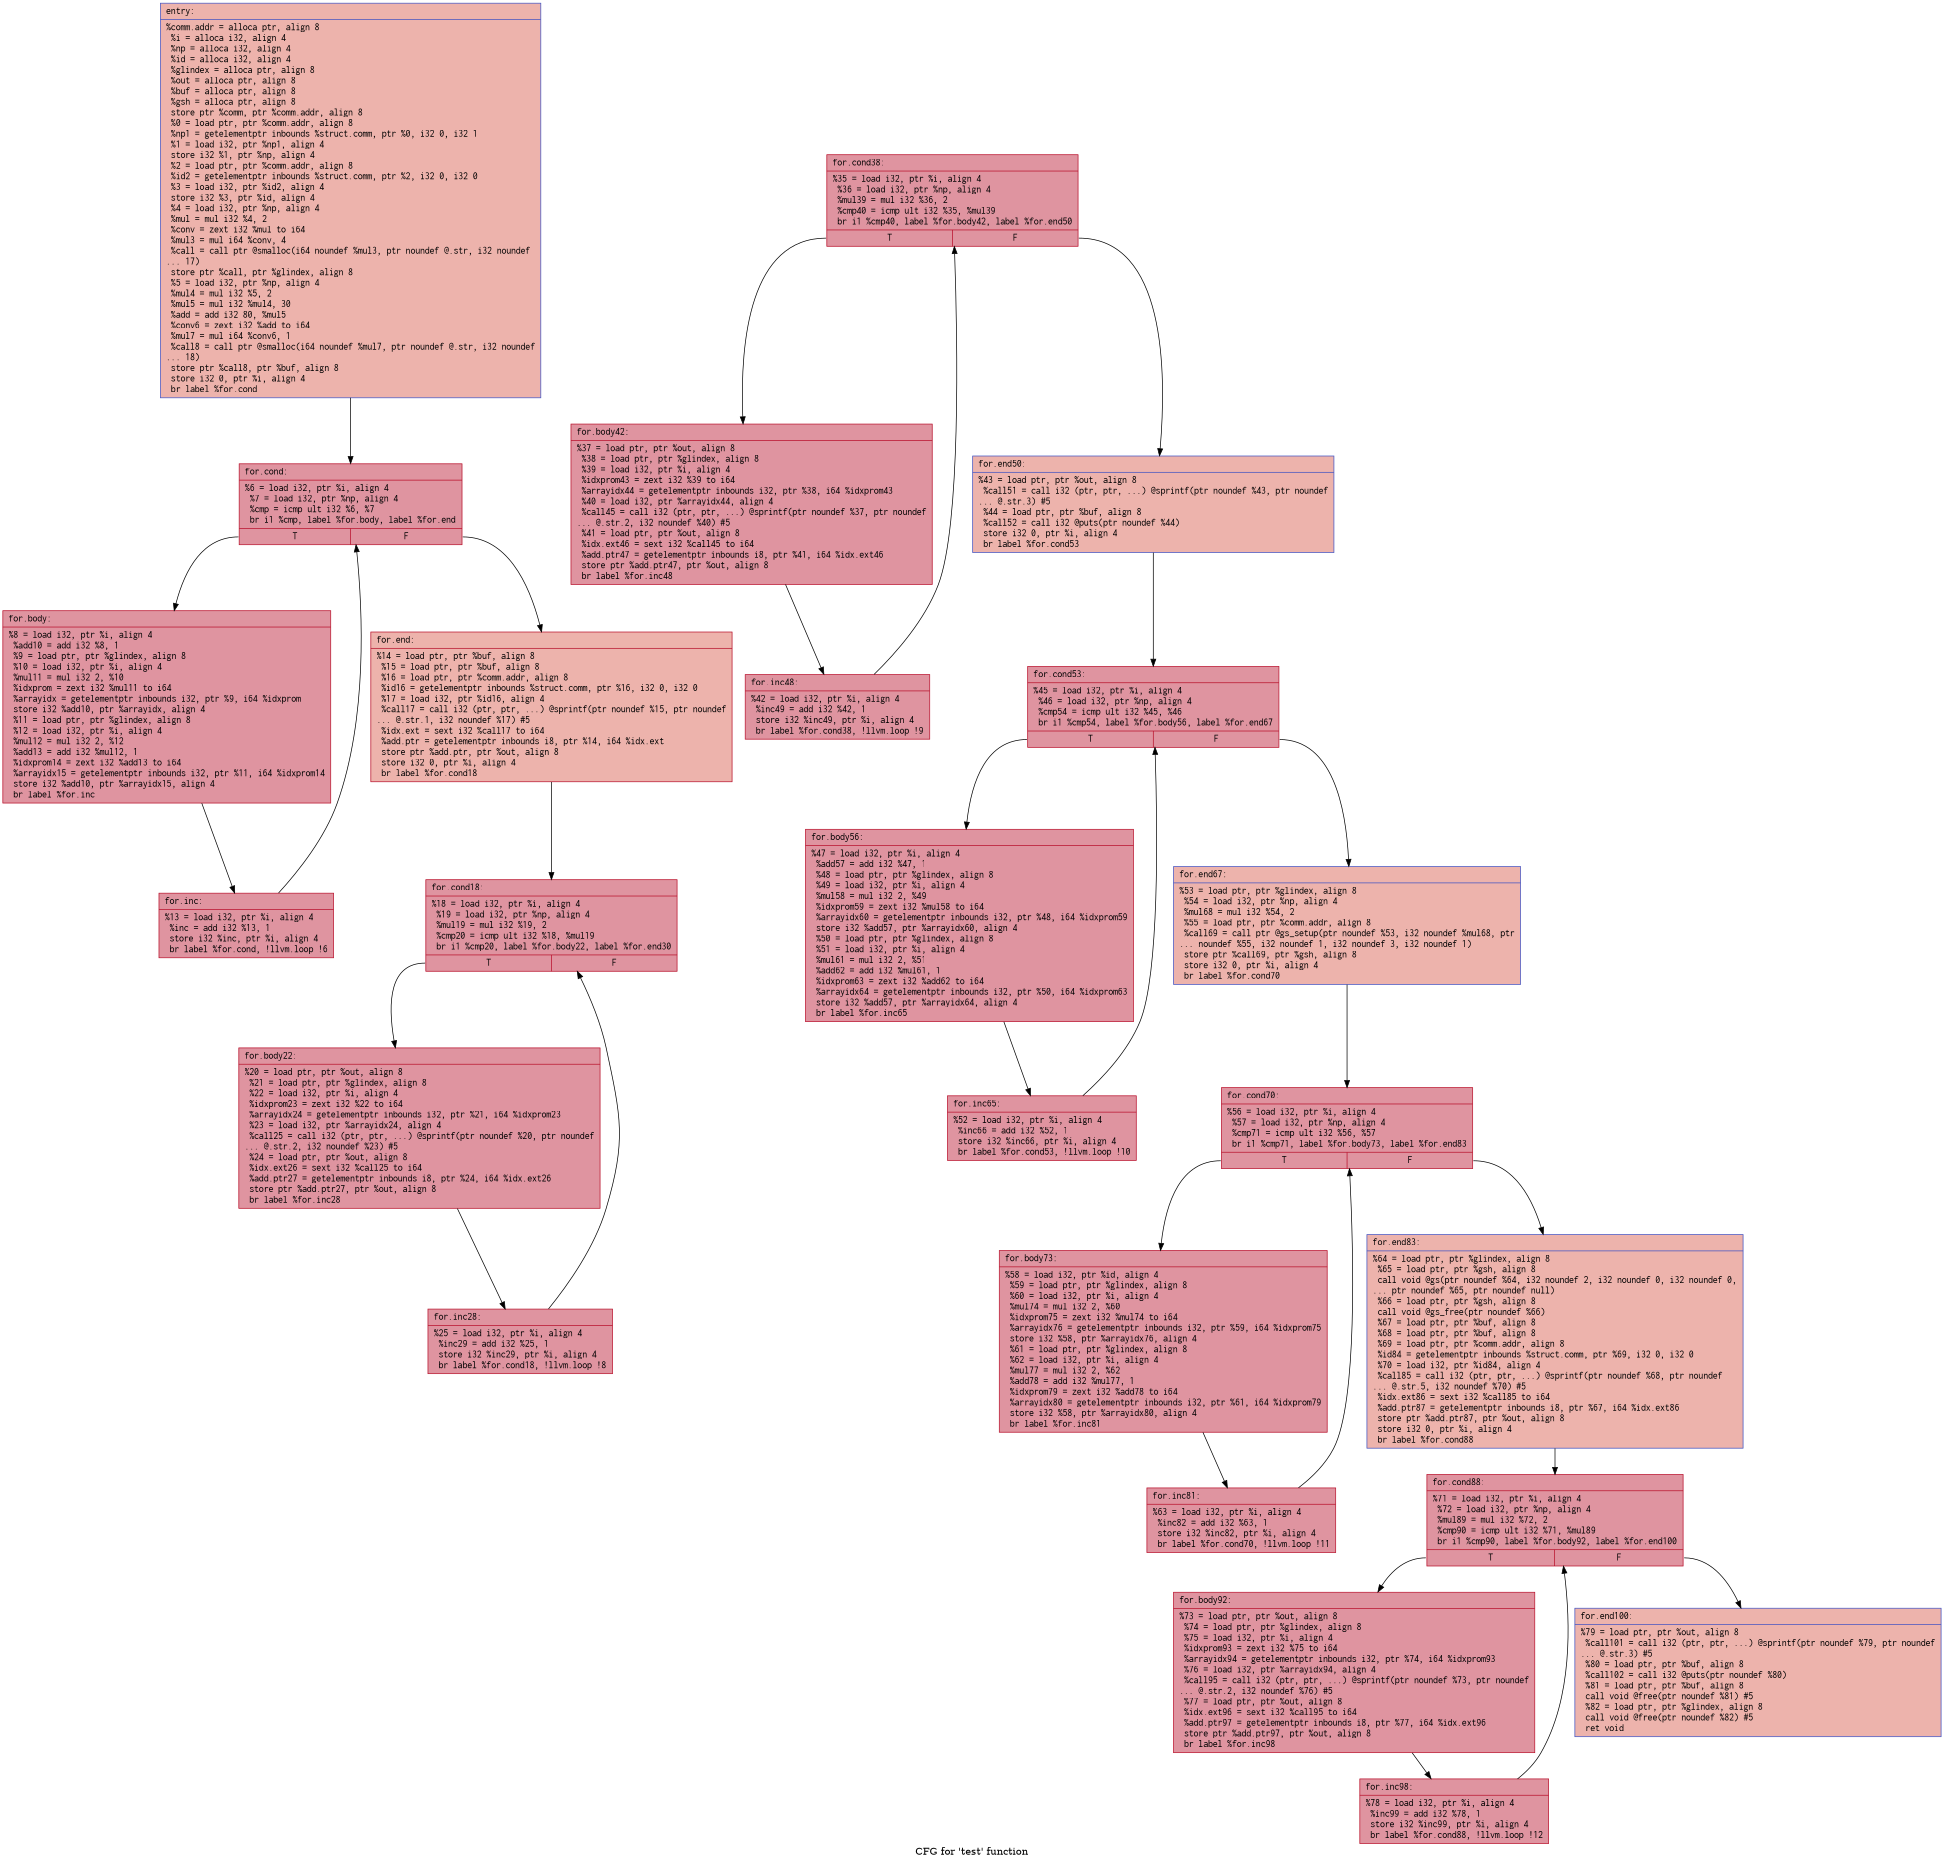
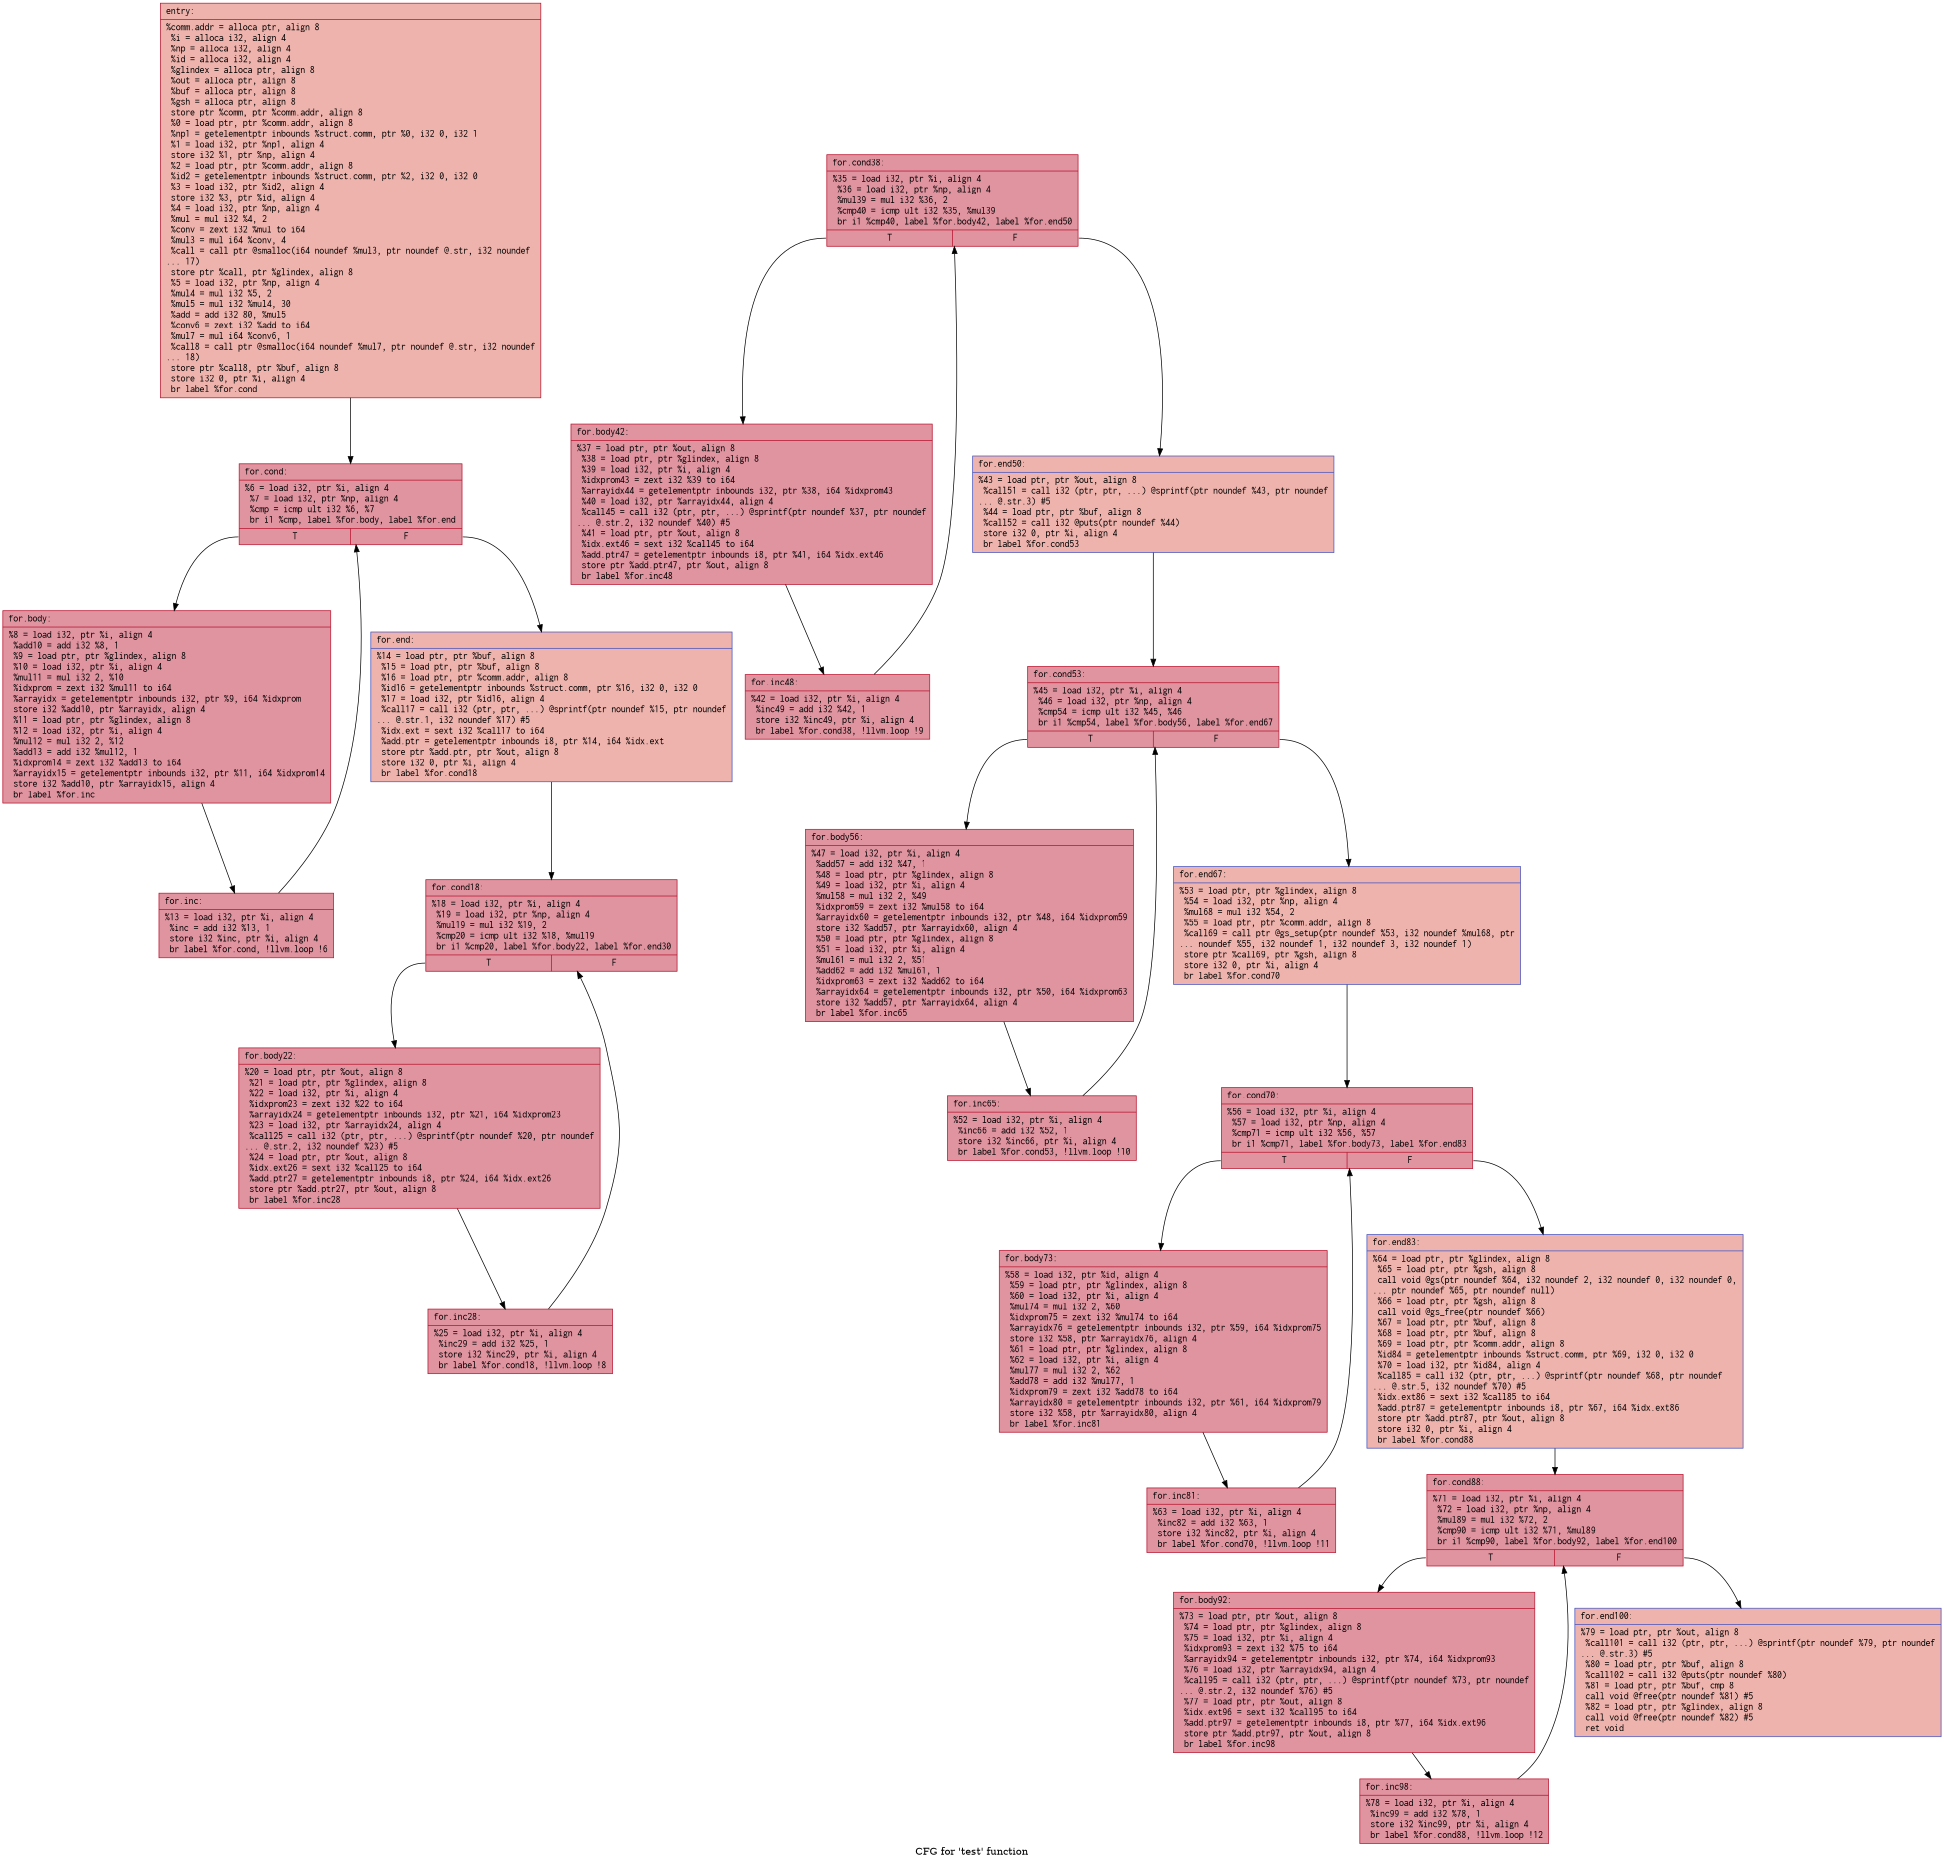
(351, 200) -> (351, 200)
(551, 707) -> (551, 707)
(1662, 1686) -> (1658, 1686)
